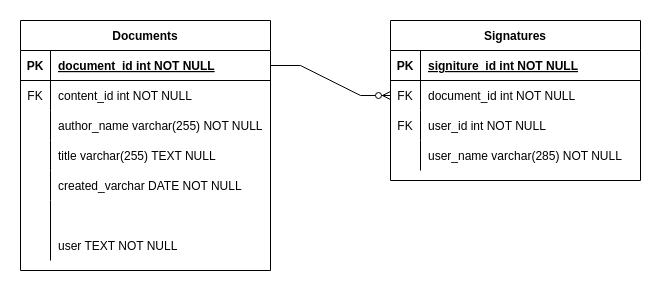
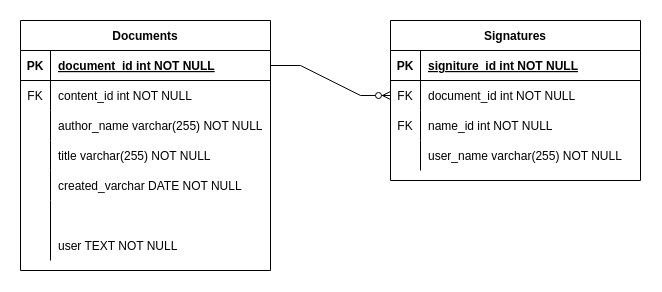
(487, 126) -> (487, 126)
(144, 156) -> (141, 156)
(527, 156) -> (527, 156)
